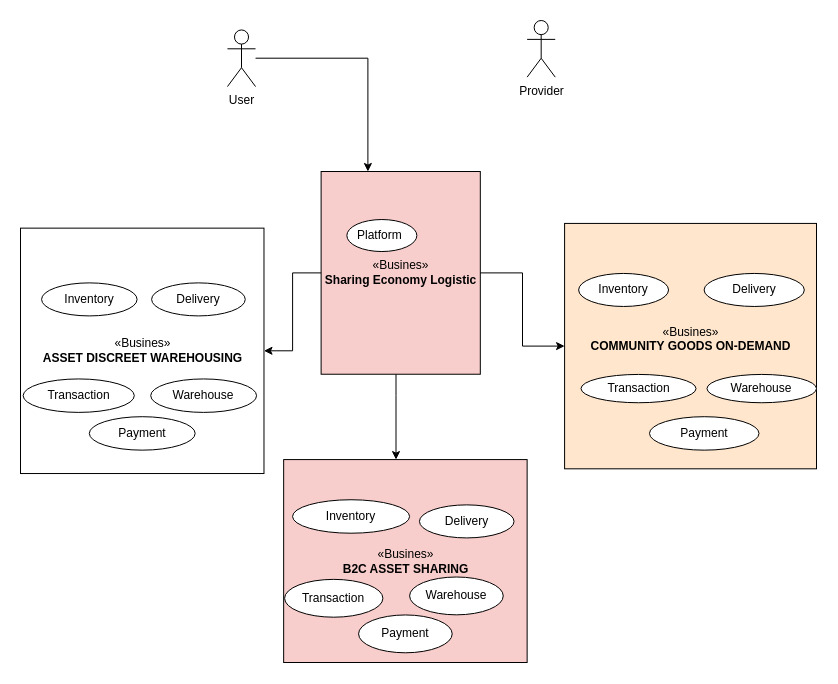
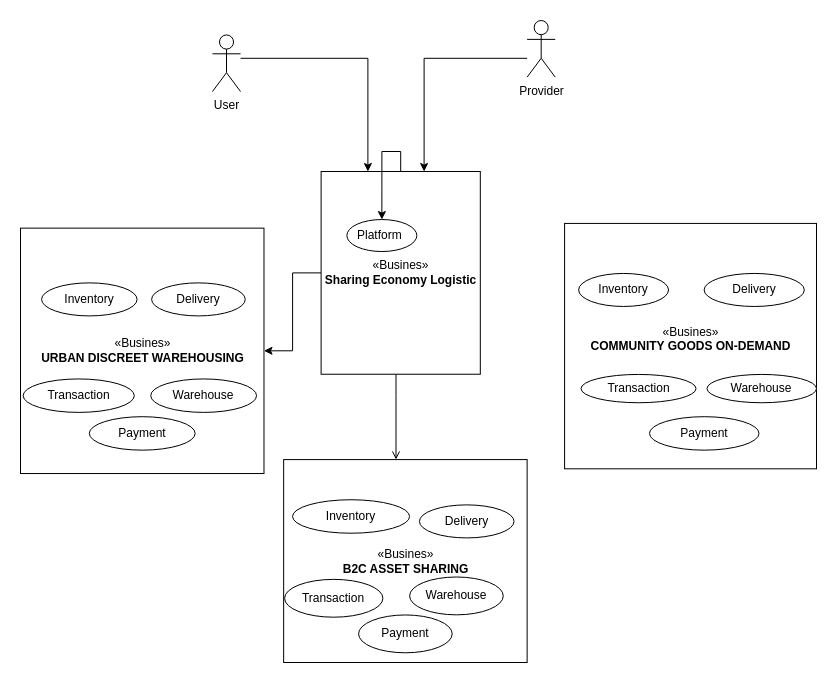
(242, 58) -> (227, 63)
none -> (424, 59)
(401, 273) -> (401, 273)
(523, 306) -> (382, 163)
(691, 346) -> (691, 346)
(143, 351) -> (143, 351)
(396, 451) -> (396, 452)
(405, 561) -> (405, 561)
